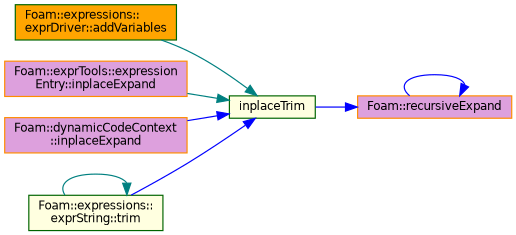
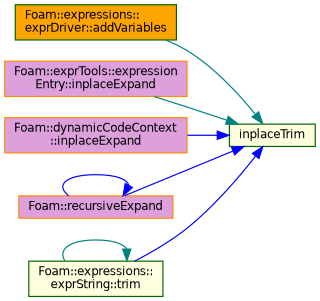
(330, 107) -> (179, 173)
